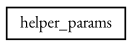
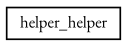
(66, 23) -> (63, 23)
